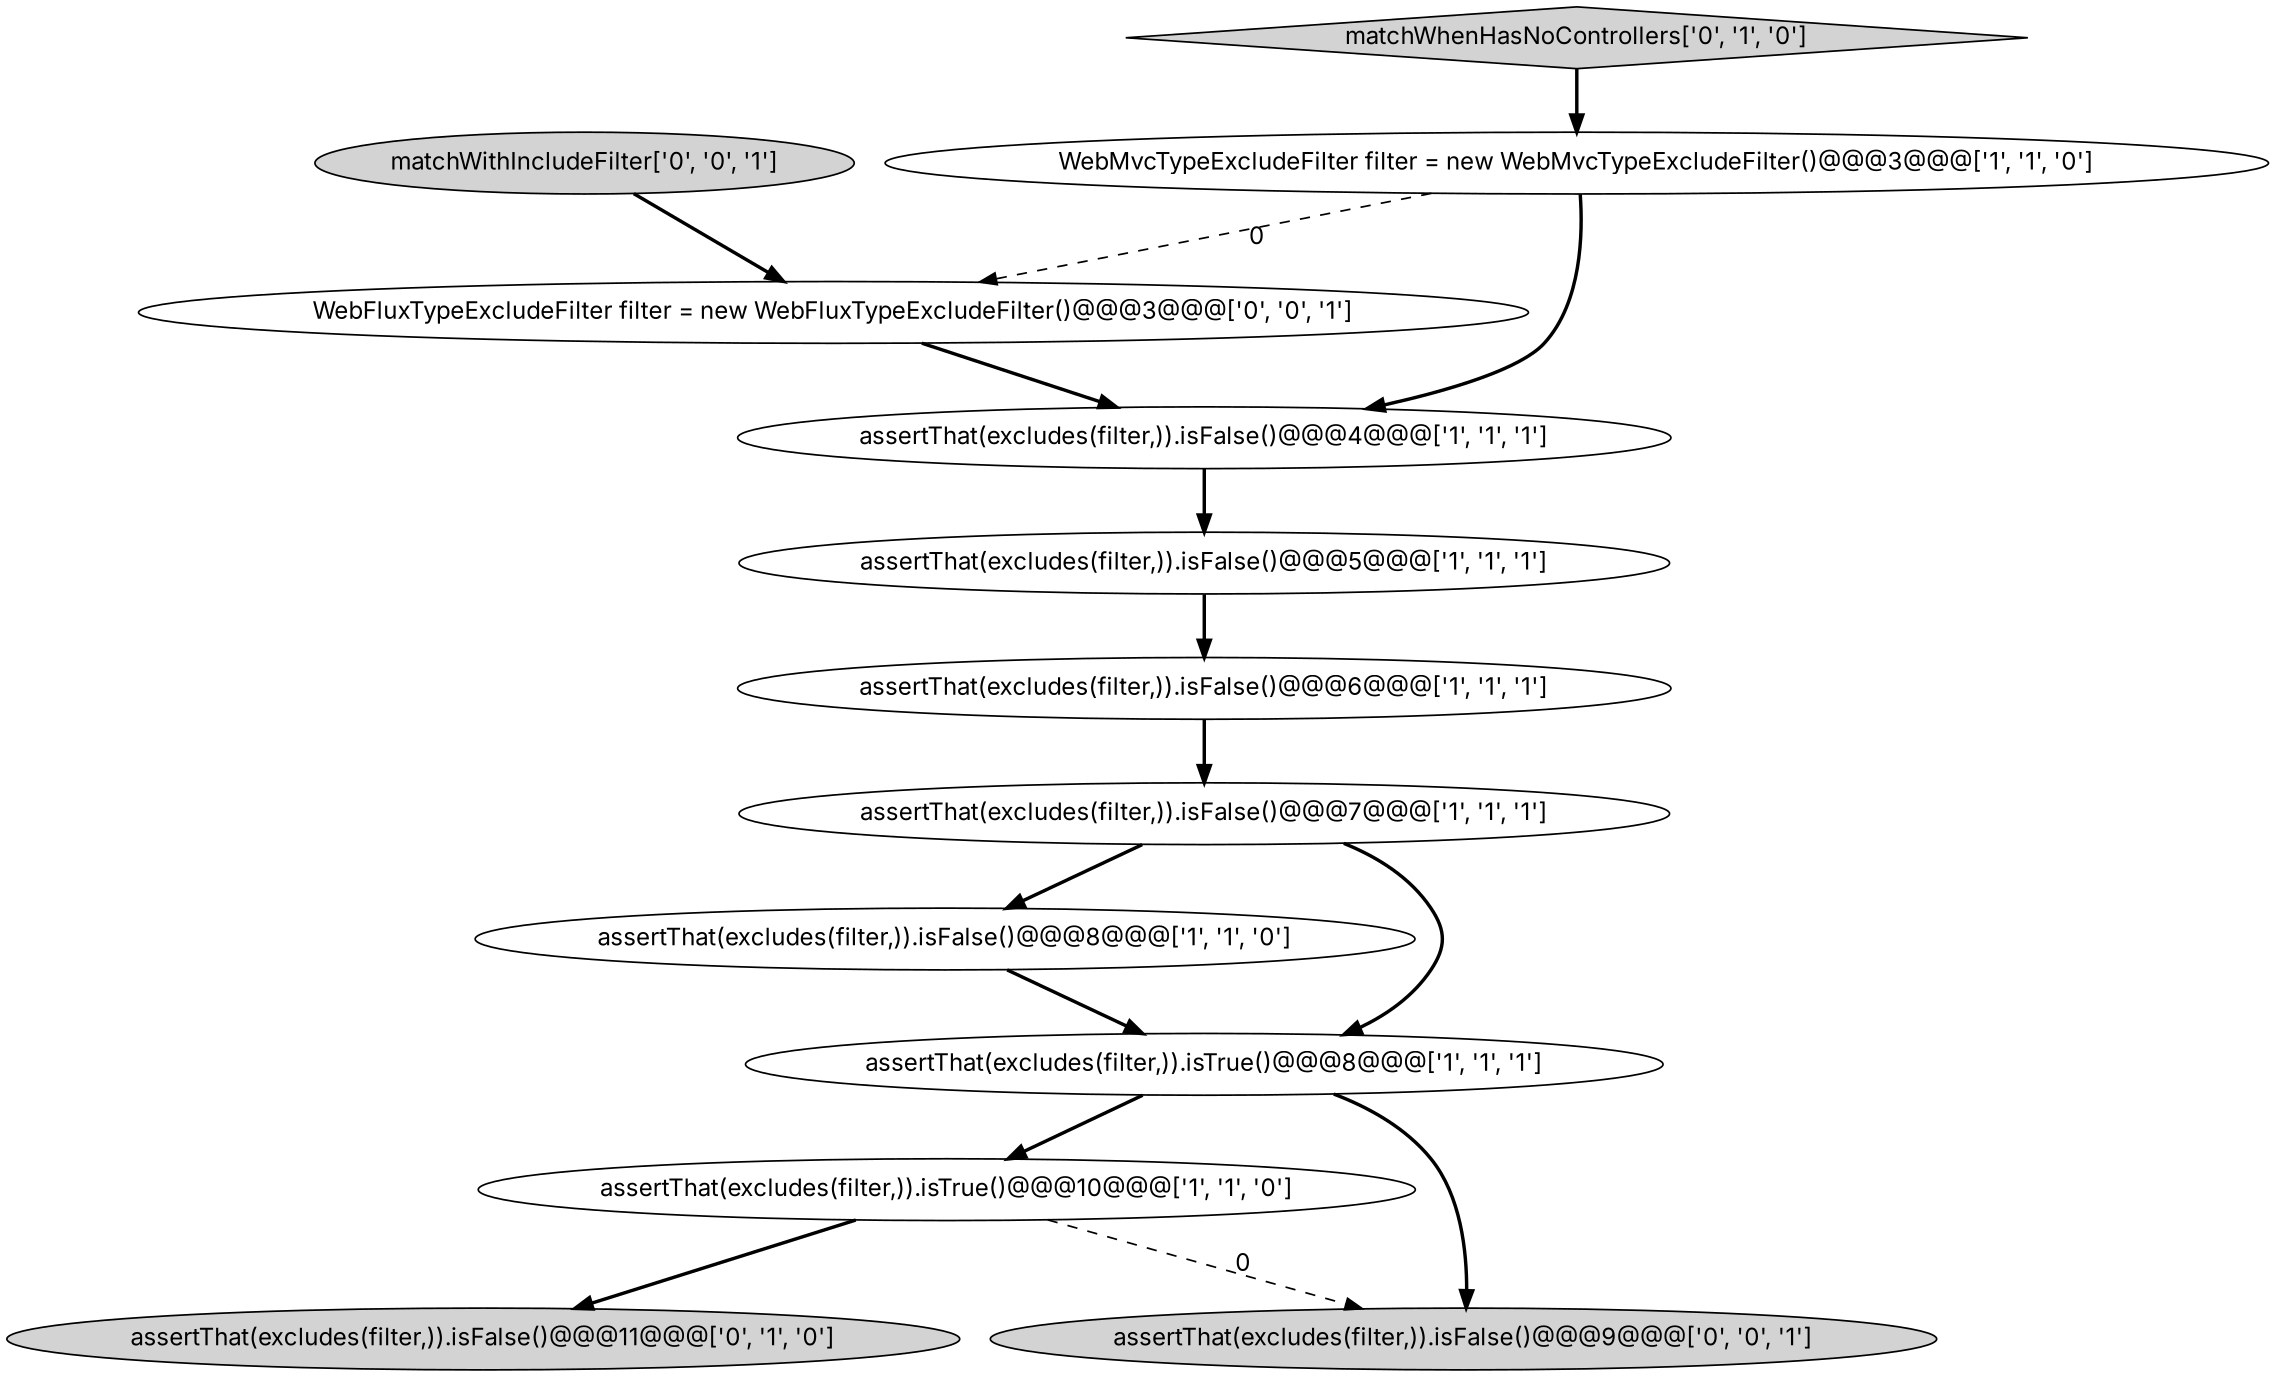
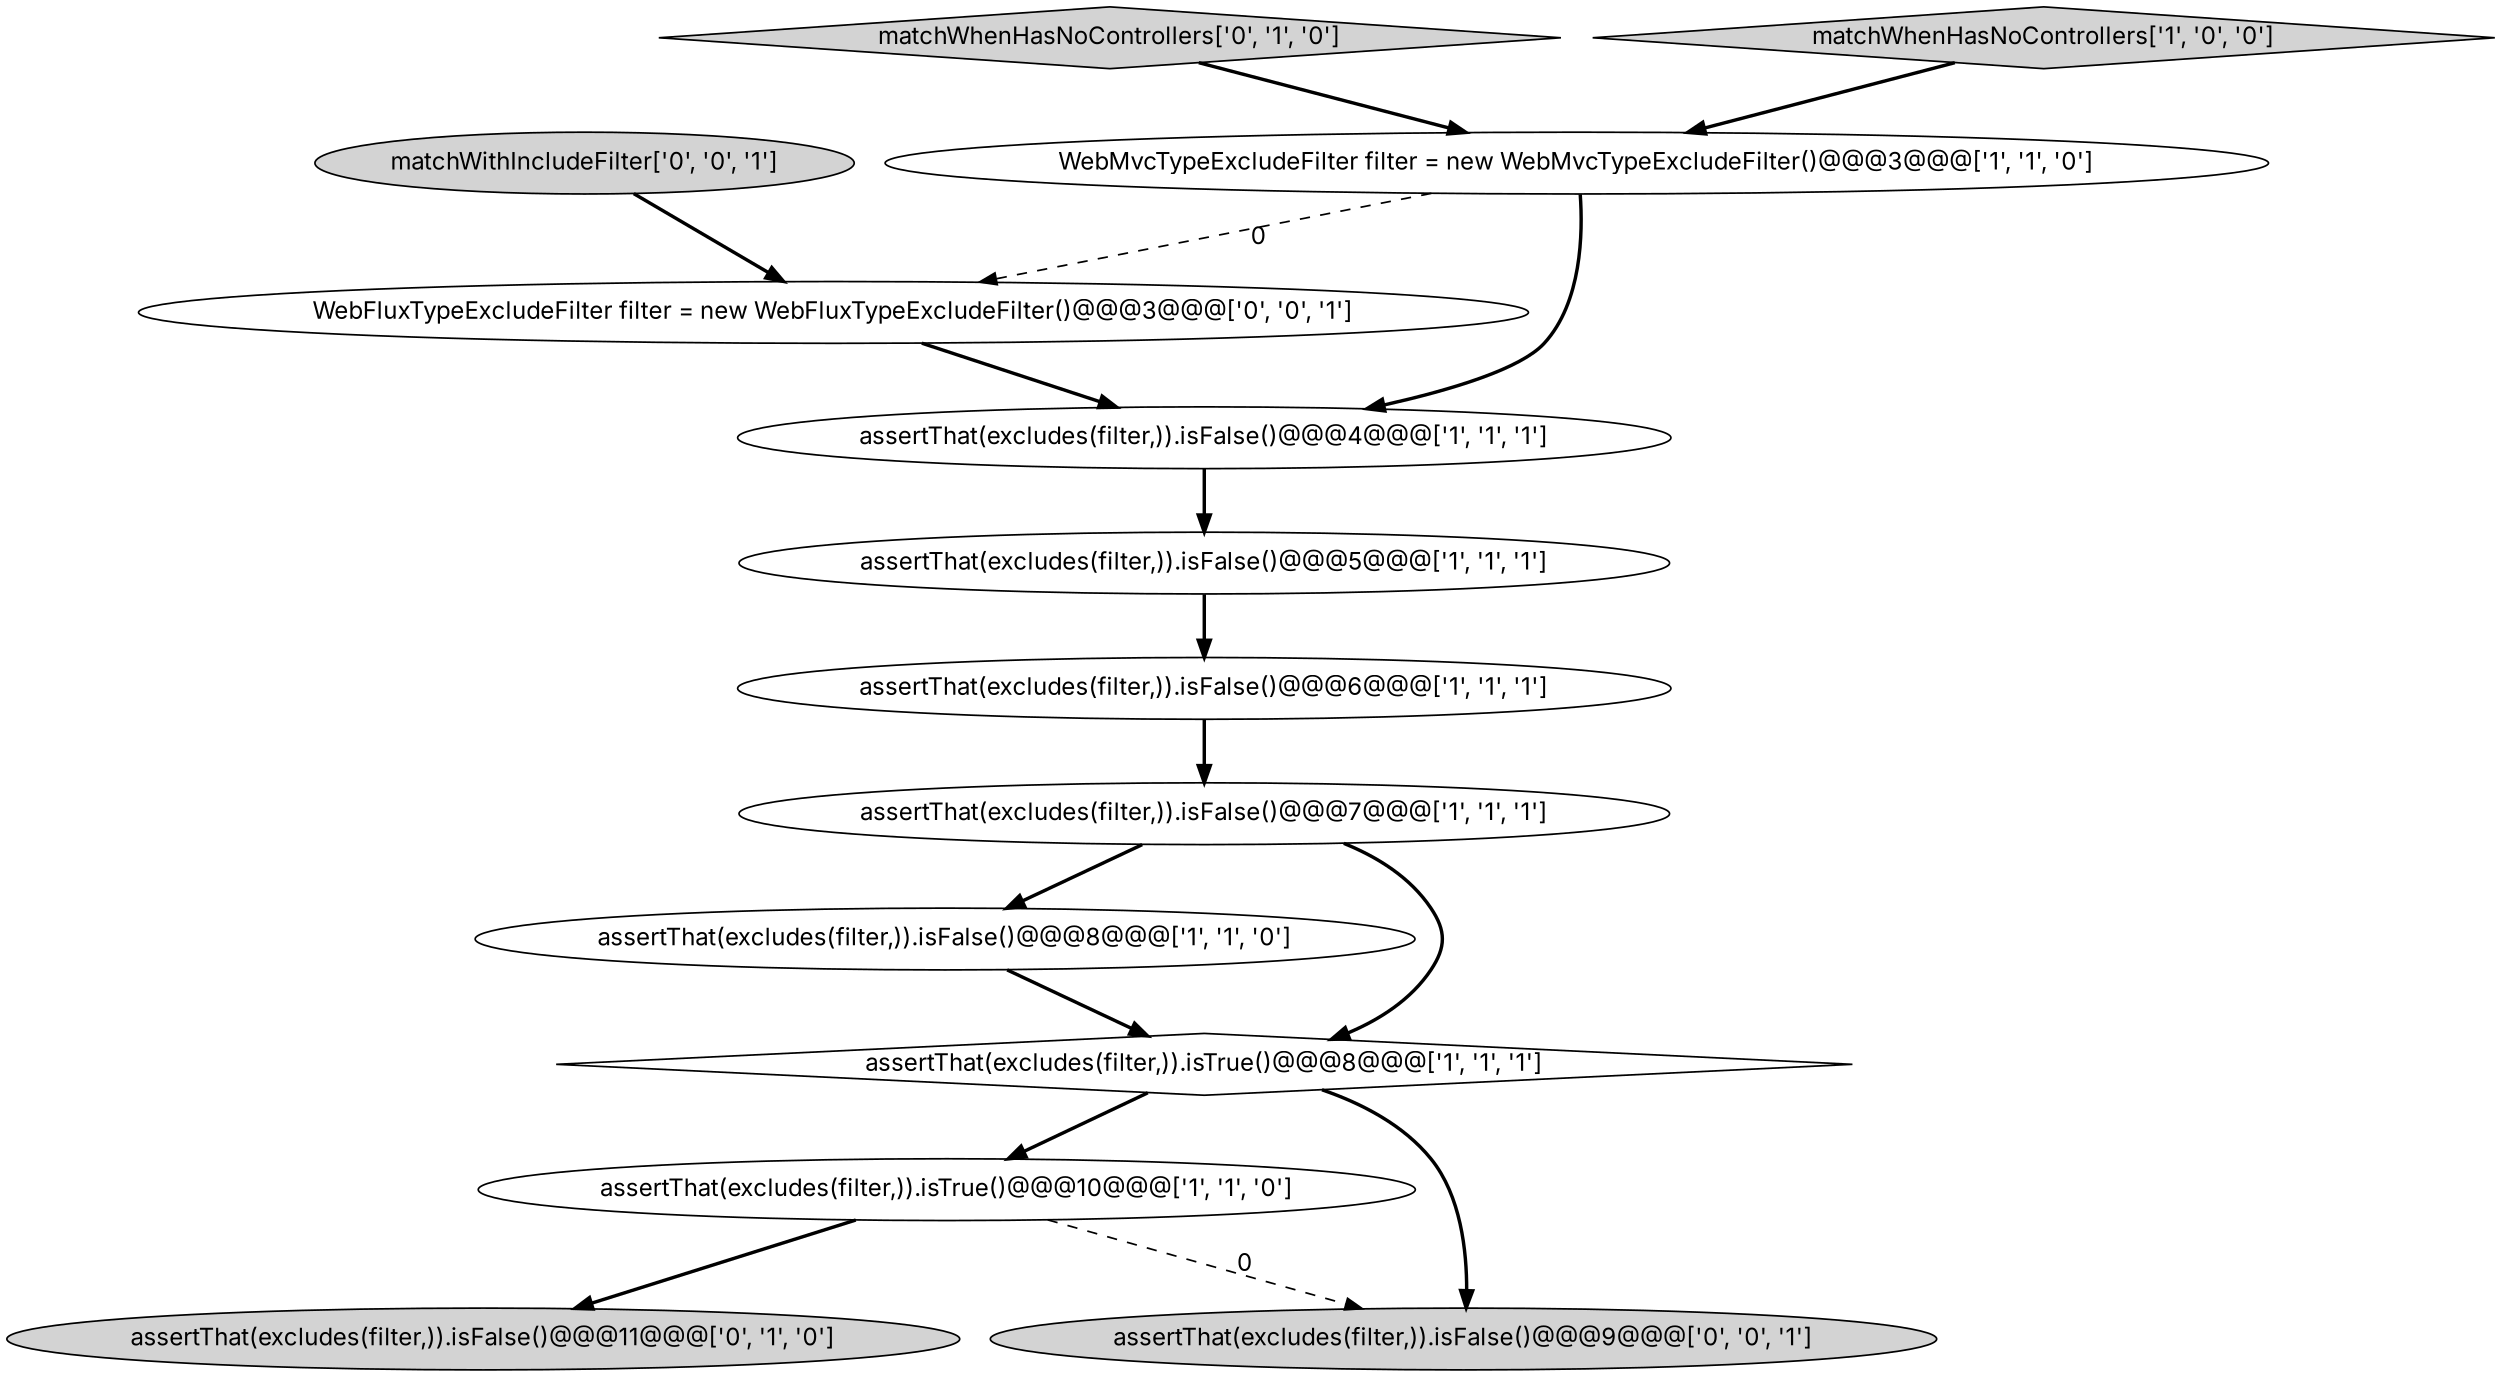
none -> (2044, 38)
(1204, 1064) -> (1204, 1064)
